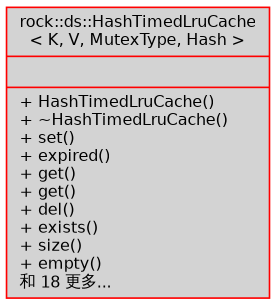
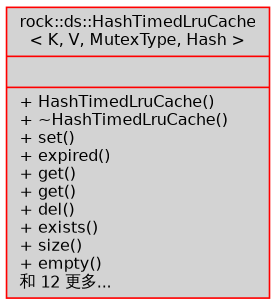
(66, 282) -> (66, 282)
